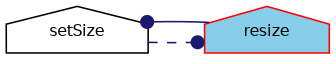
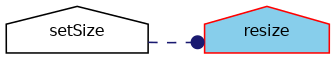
(181, 22) -> none
